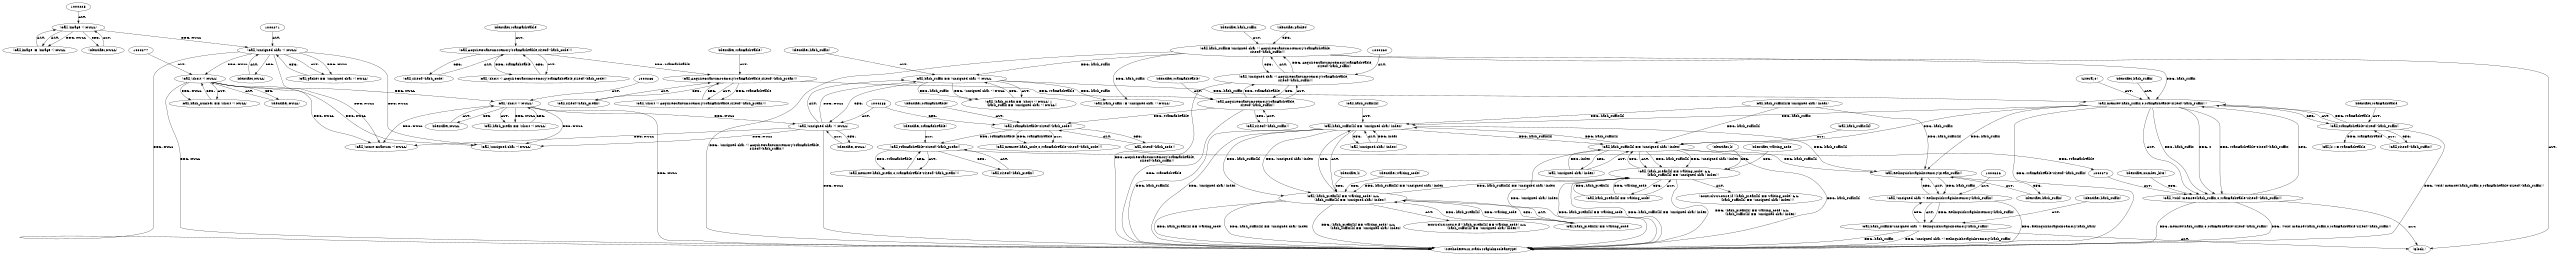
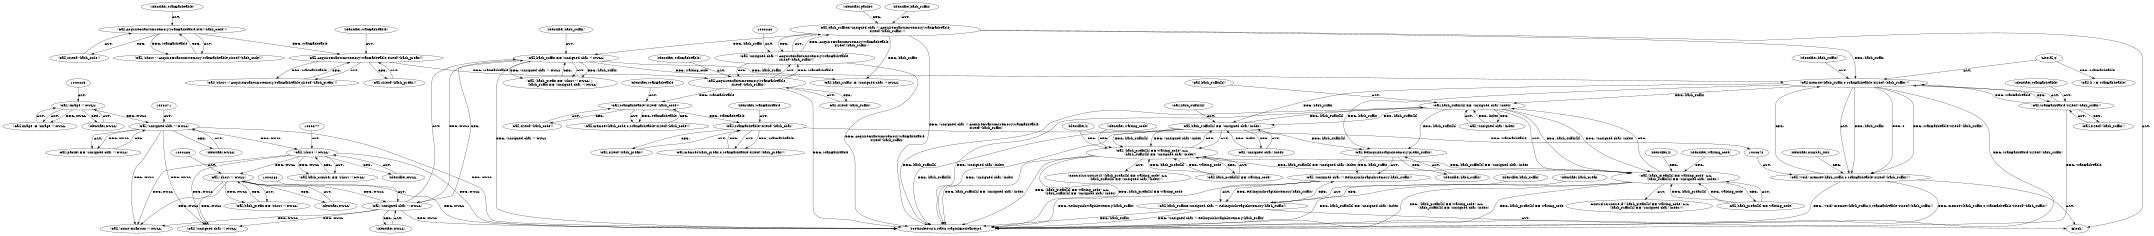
(516, 50) -> (172, 30)
(1096, 91) -> (692, 71)
(1792, 104) -> none
(939, 119) -> (678, 118)
(2348, 134) -> (2075, 70)
(925, 147) -> (760, 126)
(1993, 173) -> none
none -> (1580, 178)
(2484, 186) -> (2084, 165)
(1923, 188) -> none
none -> (611, 223)
(2059, 227) -> (1096, 206)
